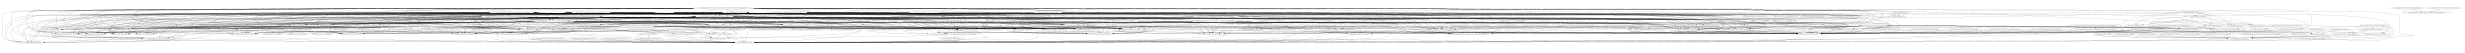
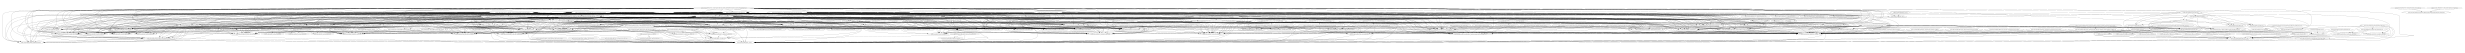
(2212, 25) -> none
